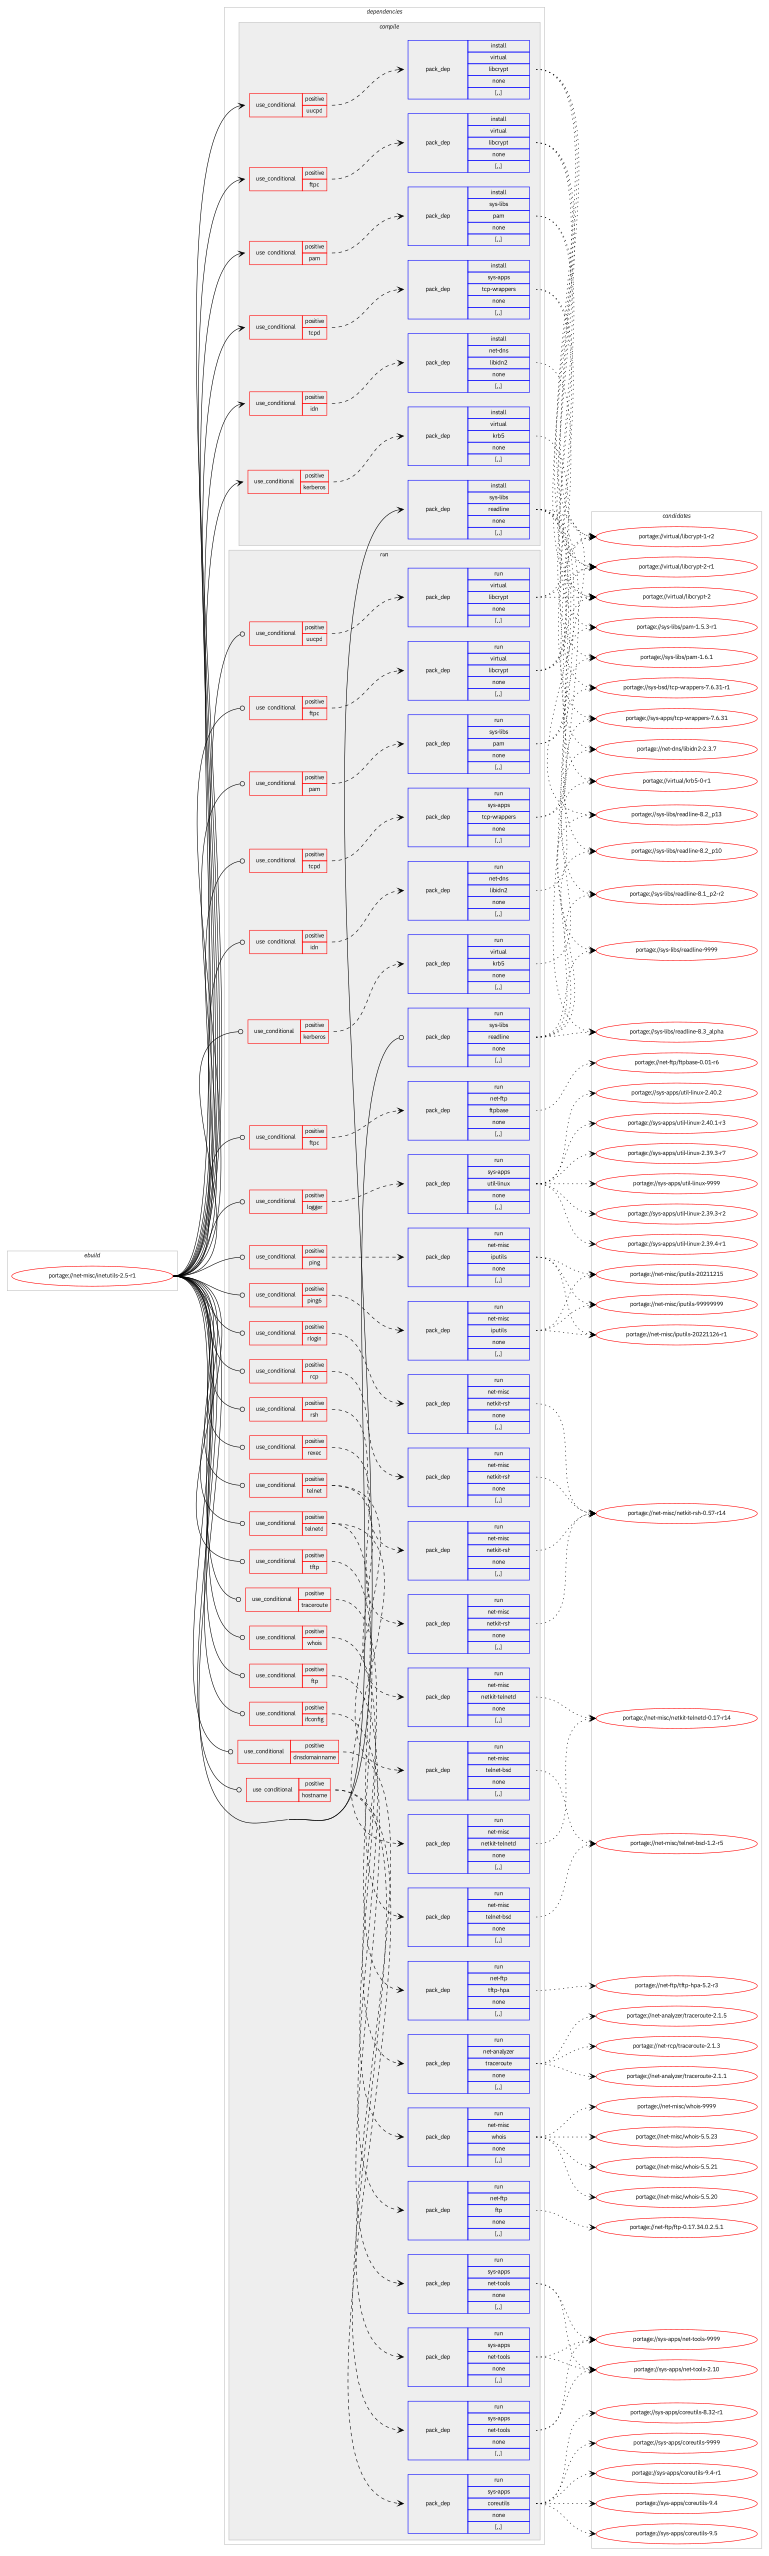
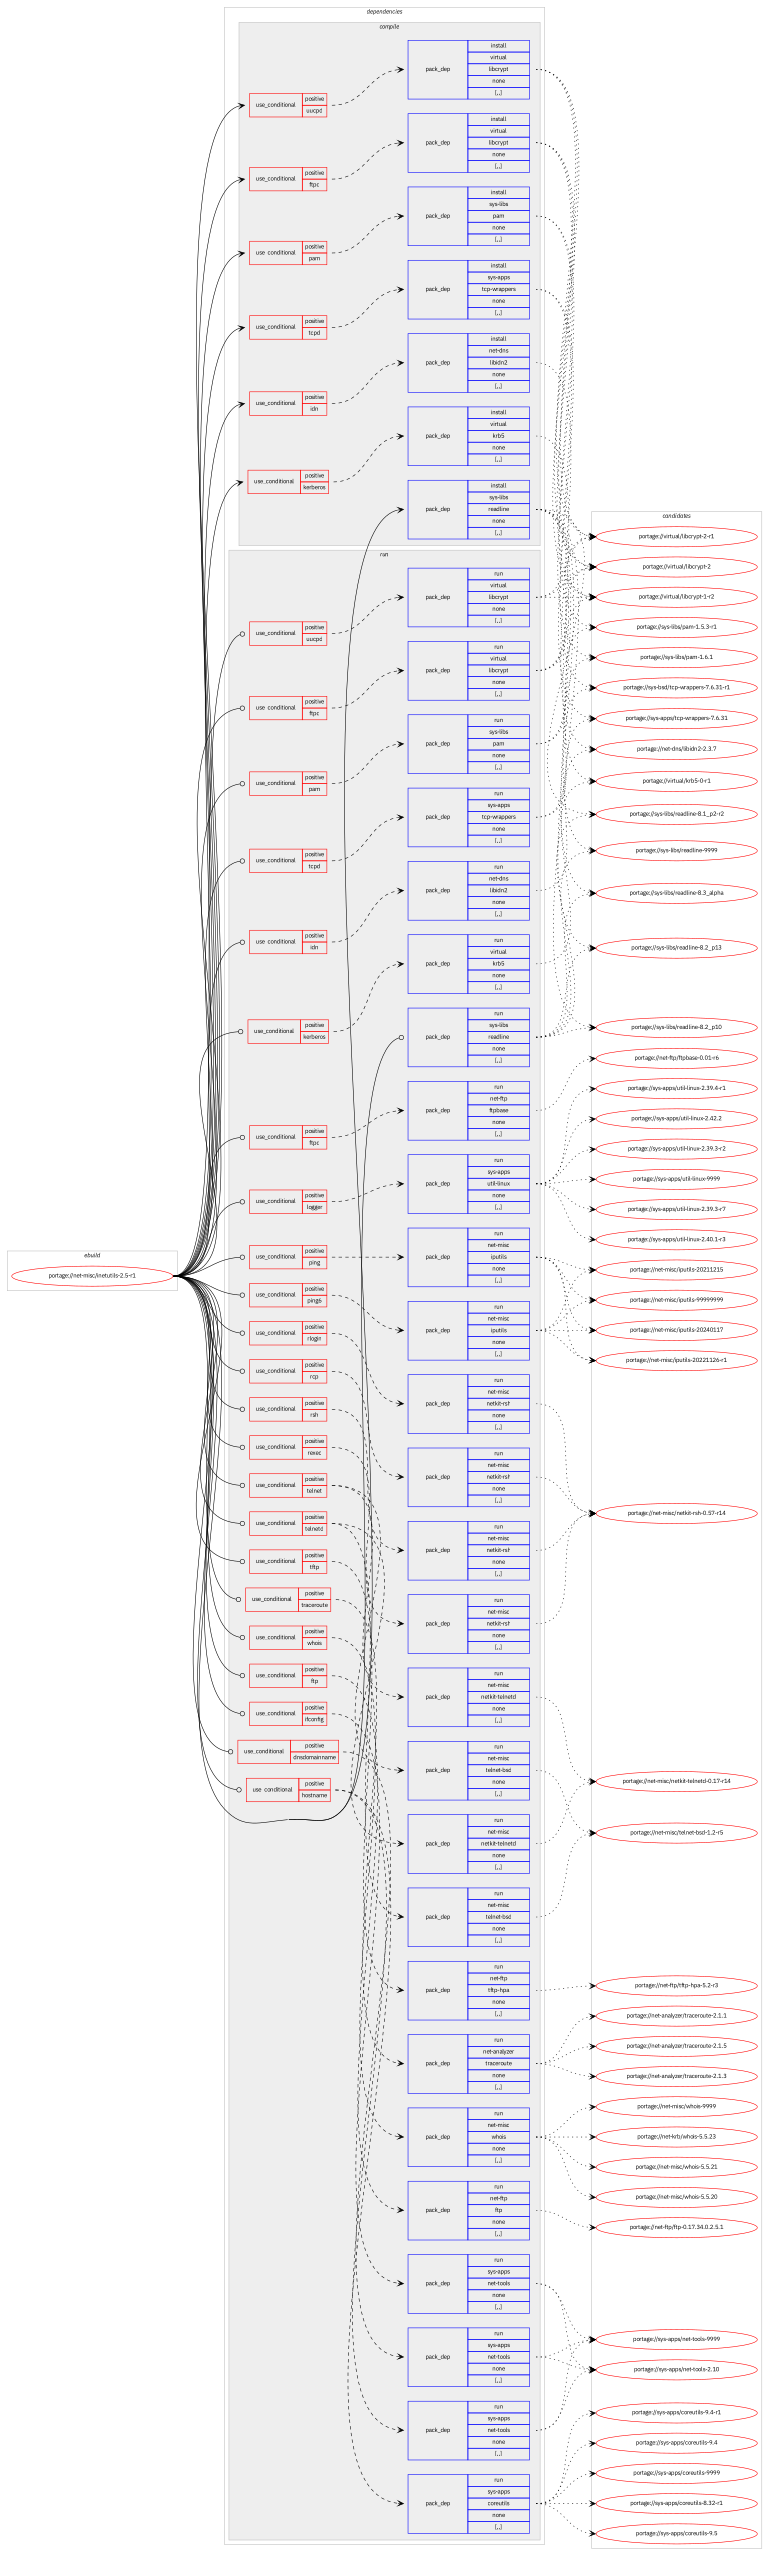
(677, 1093) -> (677, 1119)
none -> (677, 1330)
(677, 2046) -> (677, 2077)
(677, 2137) -> (677, 2137)
